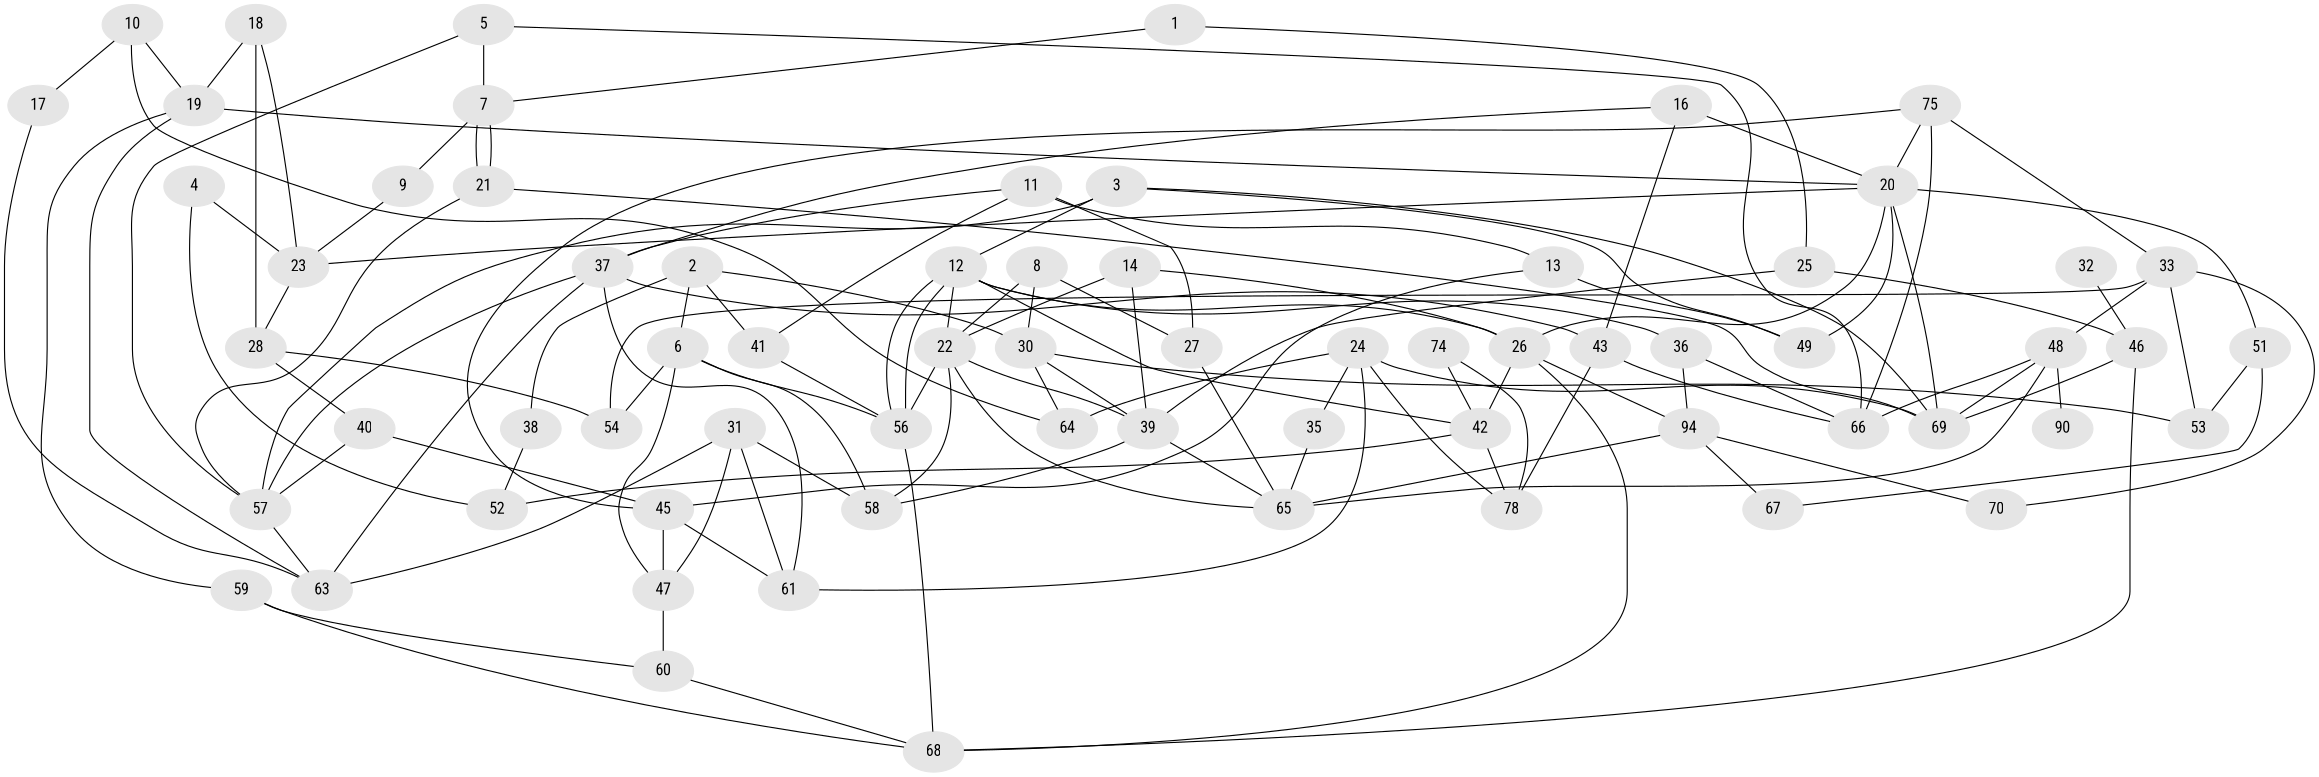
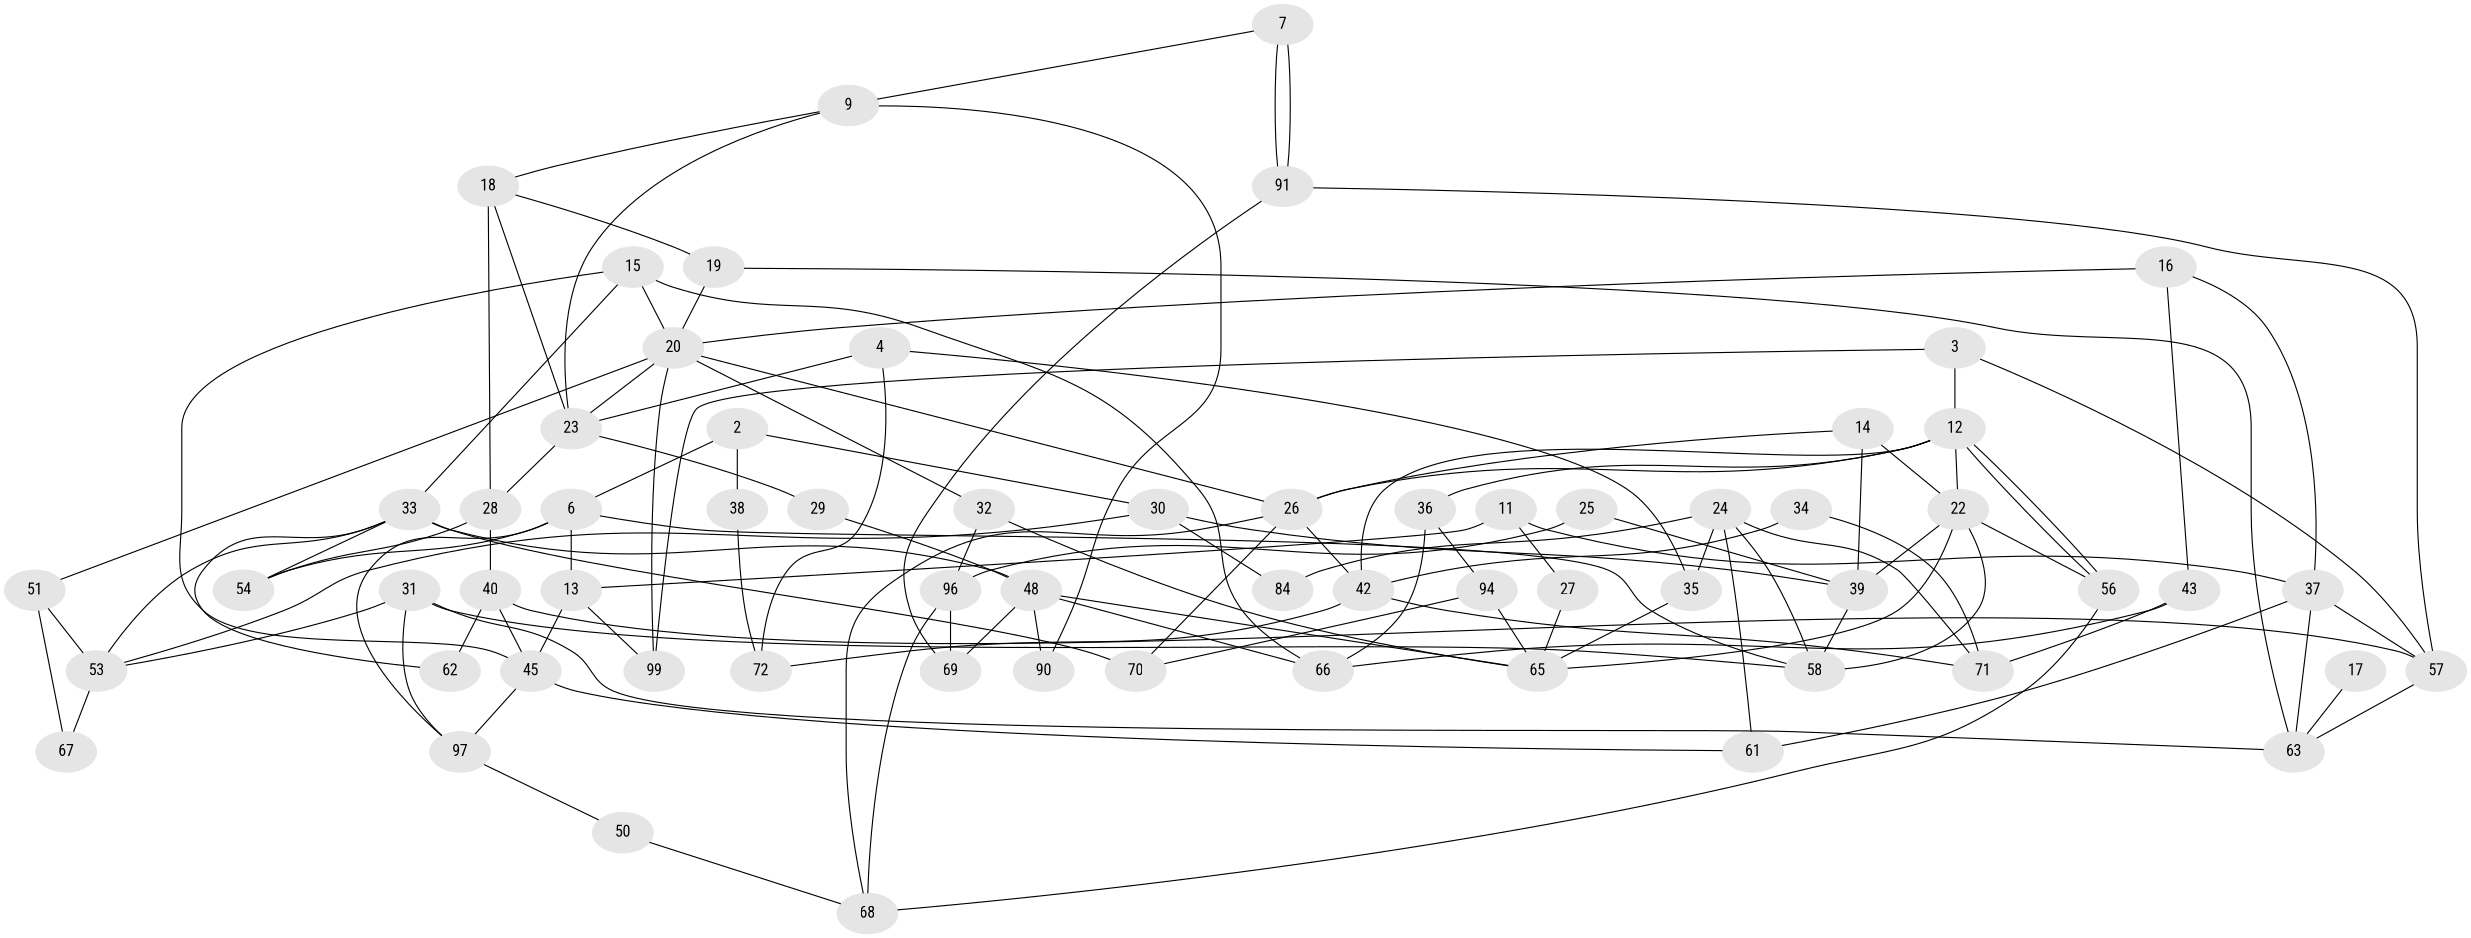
(132, 25) -> none
(484, 25) -> none
(1175, 25) -> none
(1930, 105) -> (633, 267)
none -> (667, 141)
(484, 186) -> (1283, 186)
(1582, 236) -> none
none -> (1219, 257)
(1037, 267) -> none
(1920, 306) -> (829, 429)
(1055, 307) -> none
(759, 348) -> none
(1439, 348) -> (1801, 509)
(1805, 348) -> (654, 671)
(2137, 348) -> (951, 590)
(1649, 388) -> (1778, 586)
(807, 394) -> (571, 543)
(1622, 397) -> (1214, 590)
none -> (1324, 403)
(1067, 429) -> (1283, 590)
(1216, 469) -> (1265, 617)
(1731, 469) -> (81, 711)
(497, 509) -> (761, 671)
none -> (818, 509)
(1512, 509) -> (1983, 671)
(762, 510) -> (244, 642)
(241, 590) -> none
(663, 590) -> (460, 752)
none -> (450, 671)
(663, 671) -> (623, 833)
